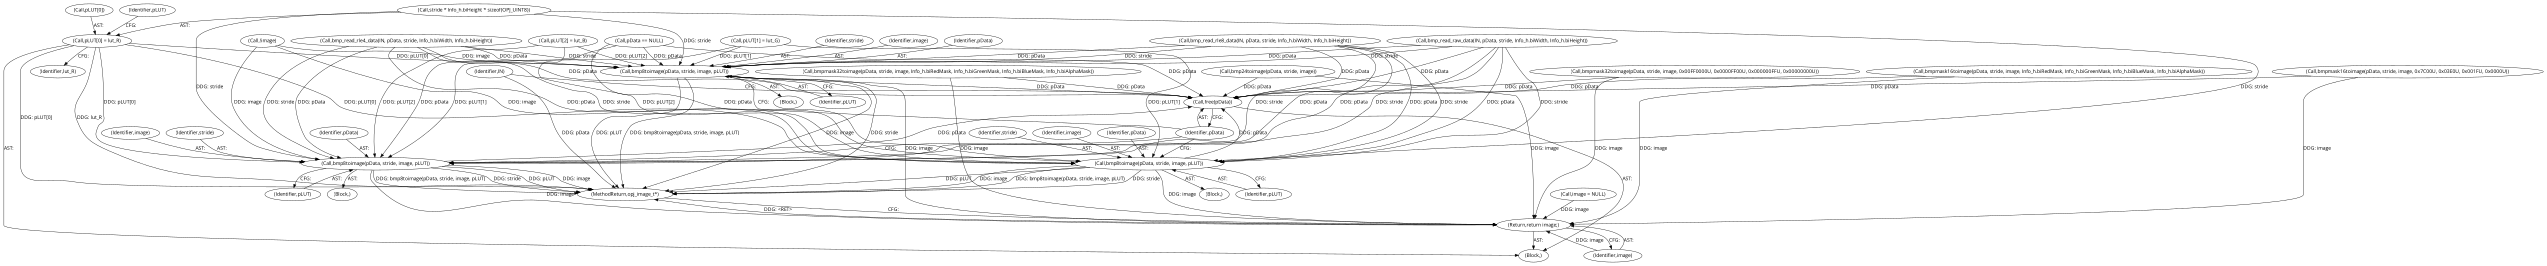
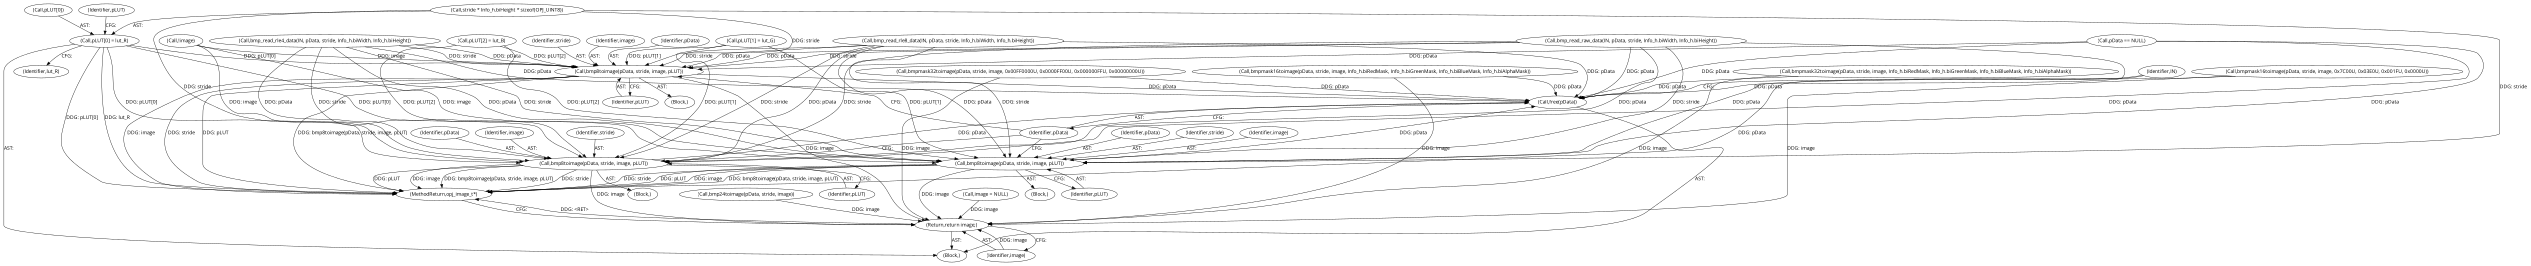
(1242, 86) -> none
